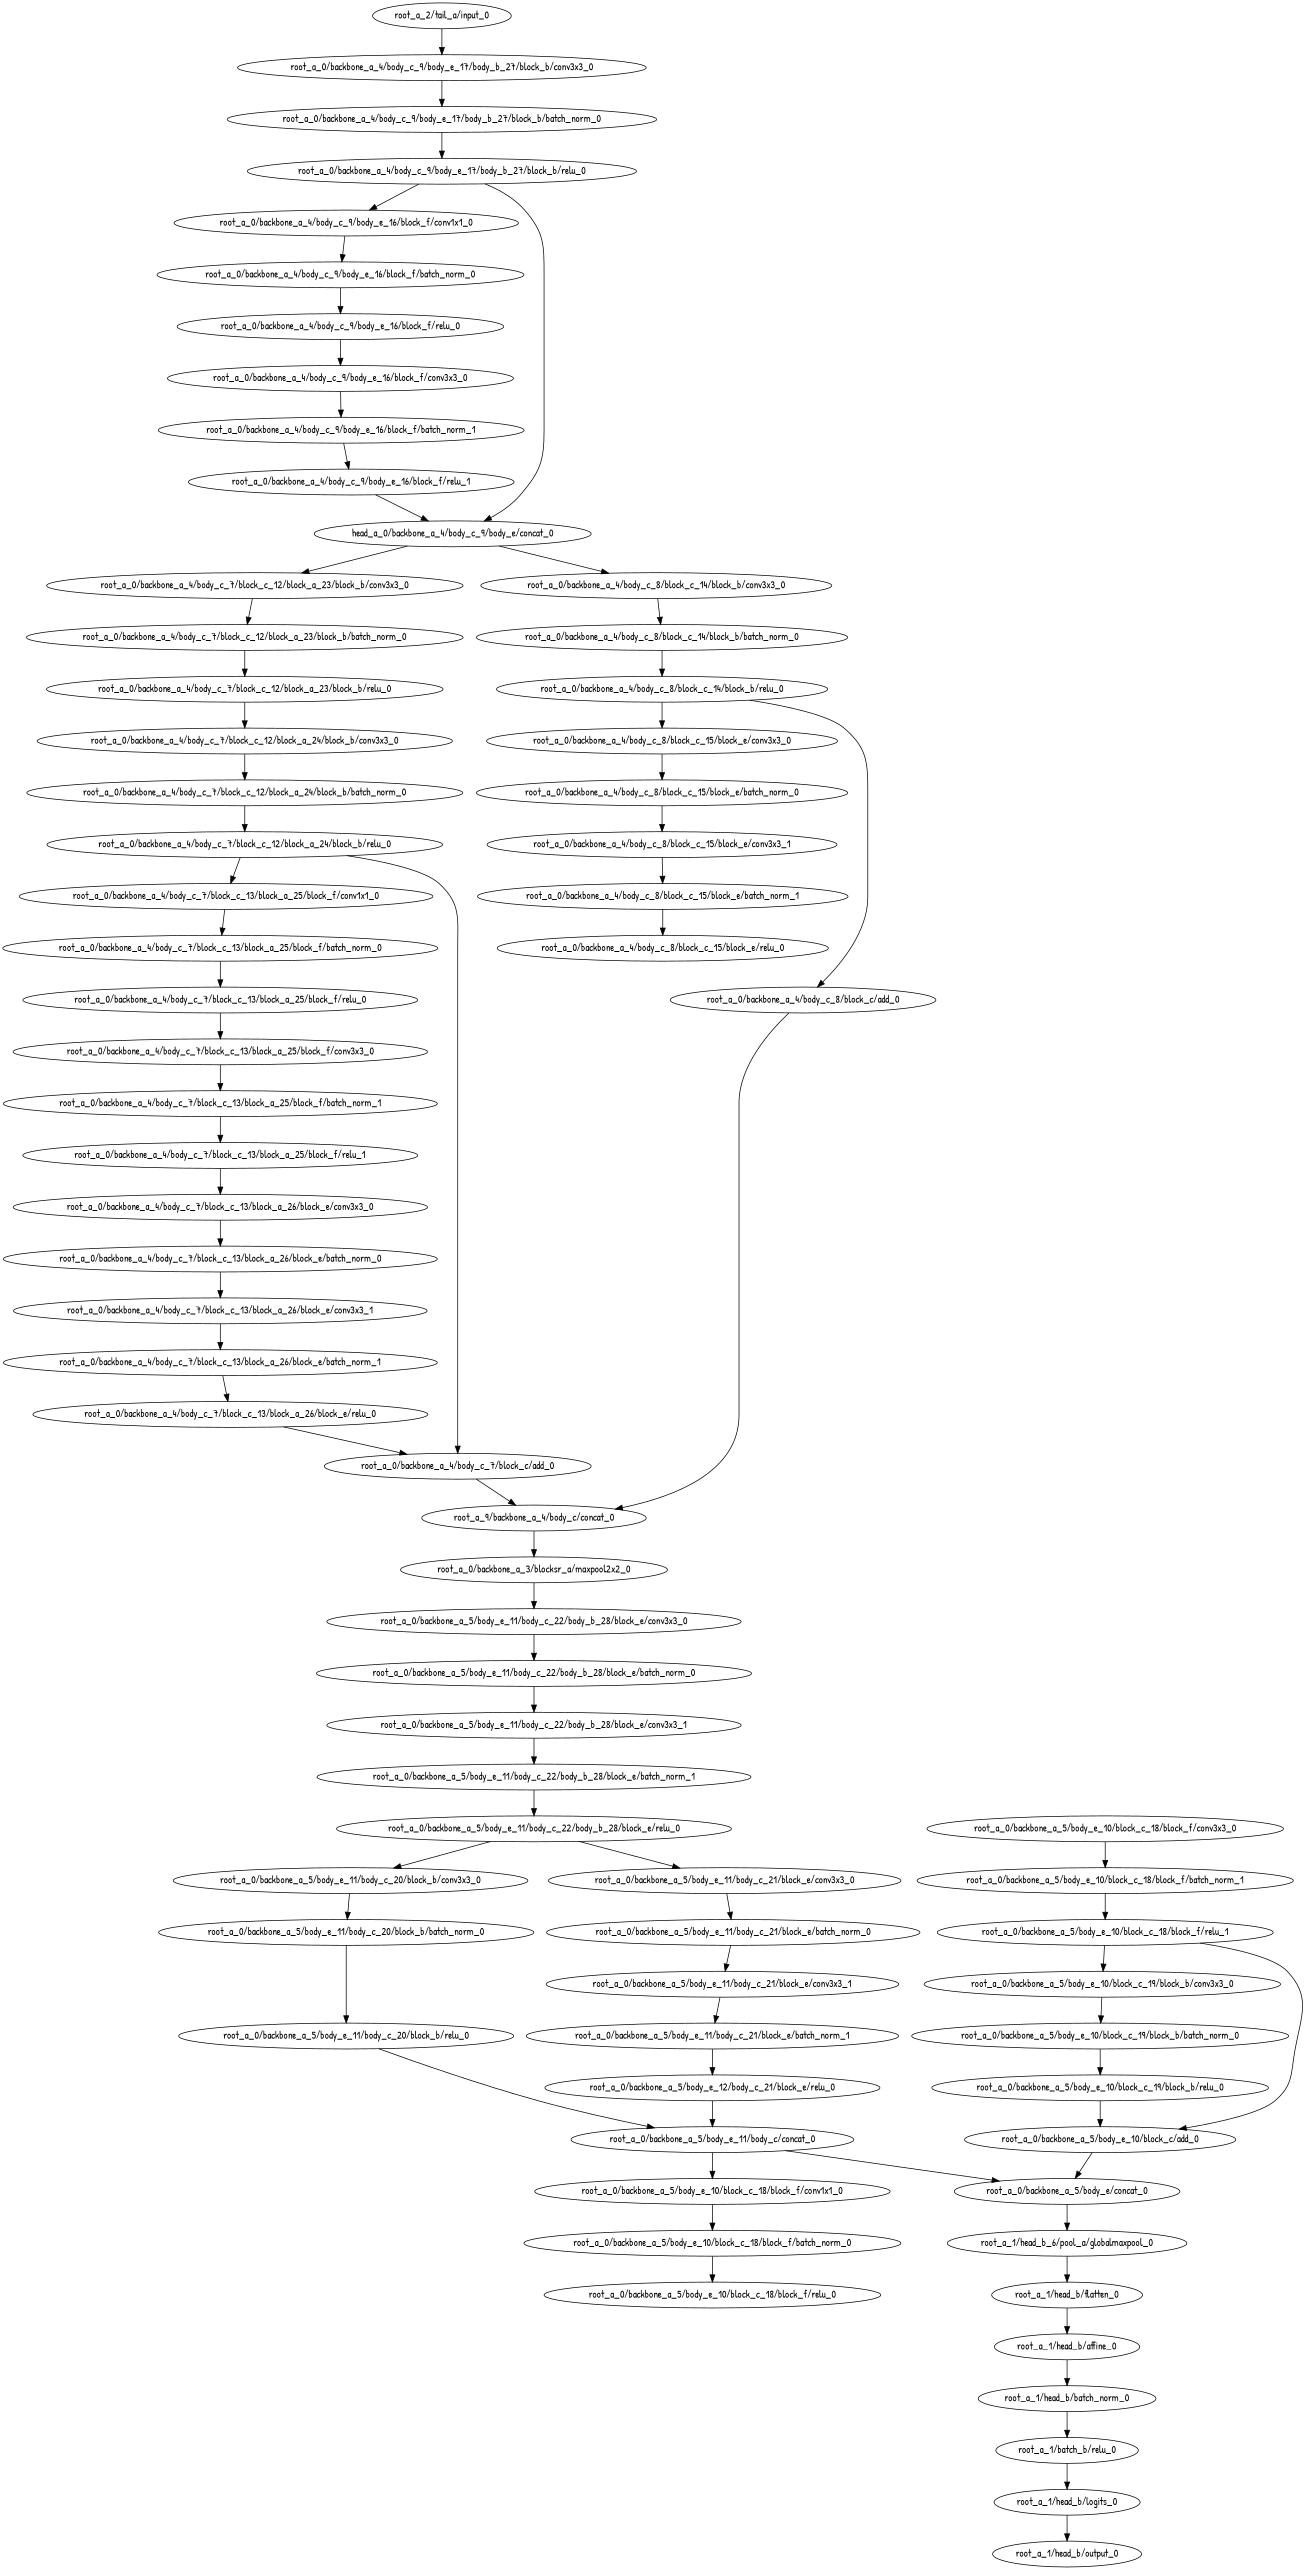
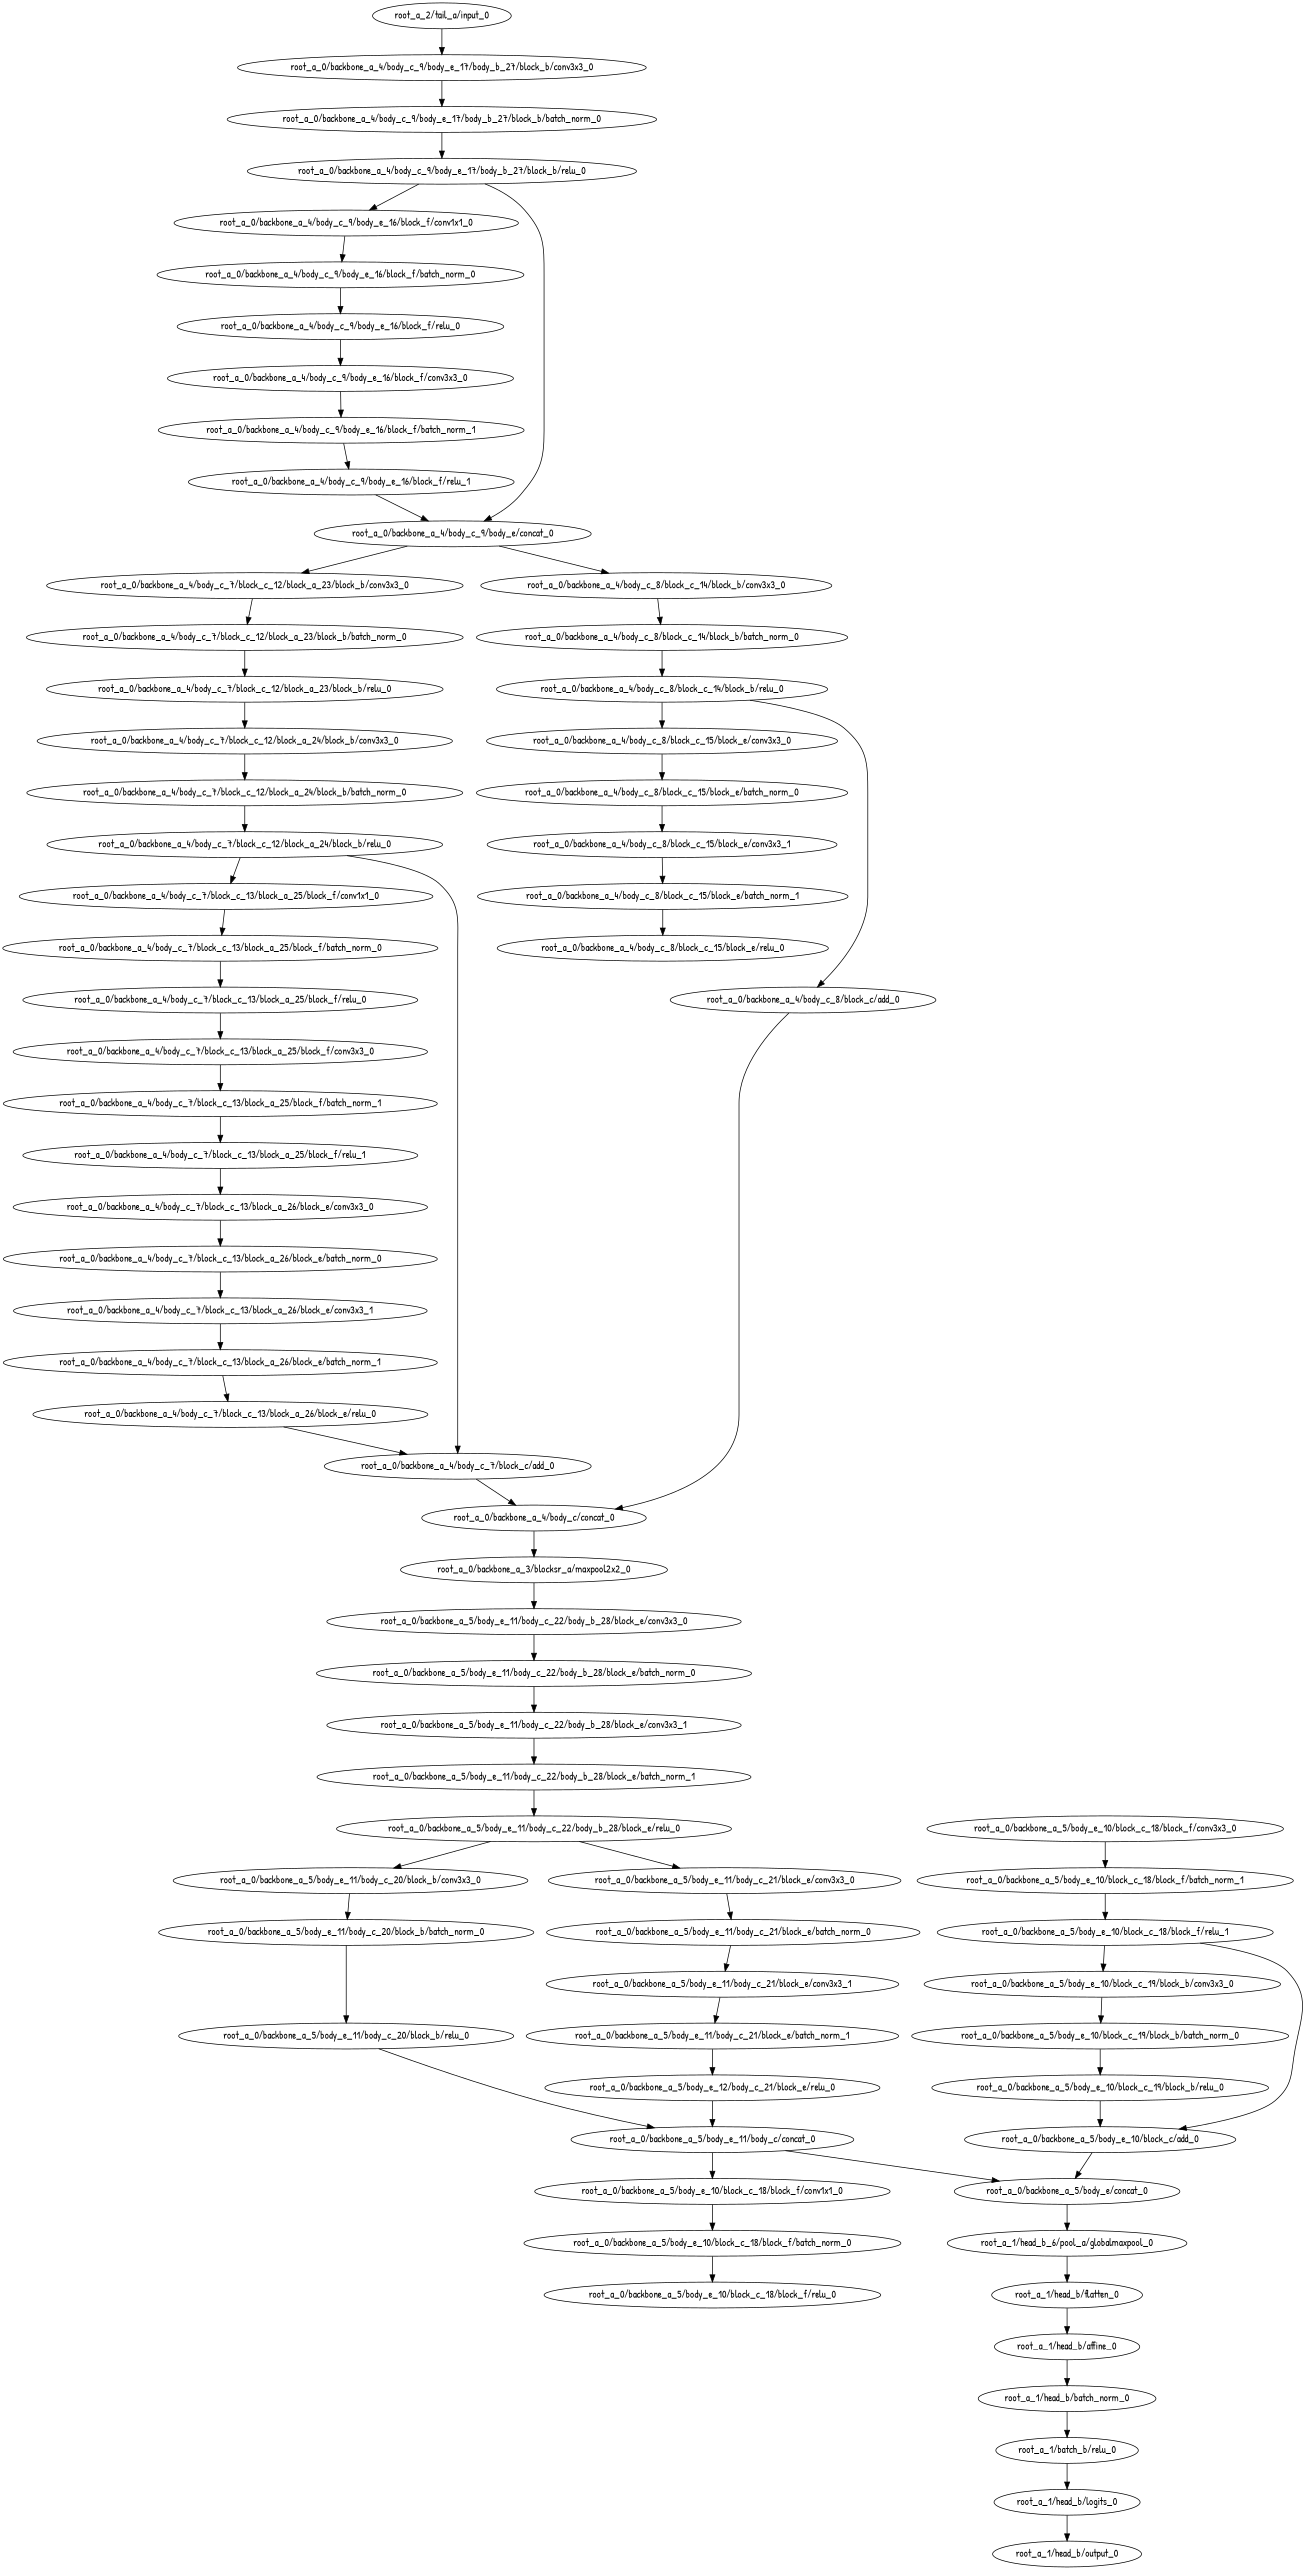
(453, 534) -> (453, 534)
(534, 1518) -> (534, 1518)
